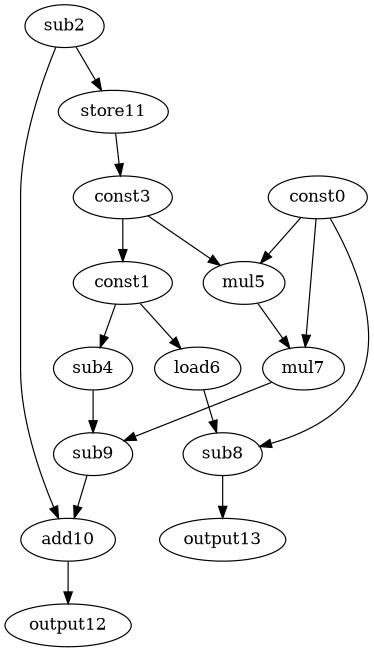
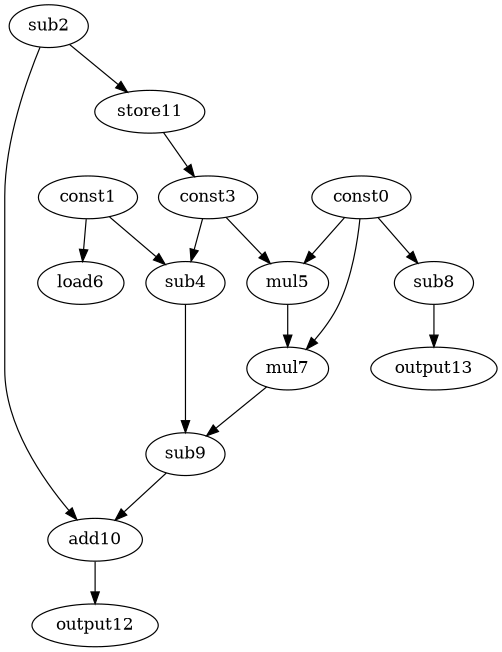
(123, 234) -> (198, 234)
(207, 400) -> none
